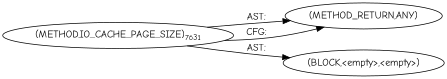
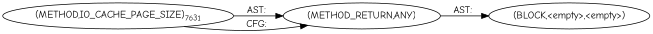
(235, 52) -> (461, 16)
